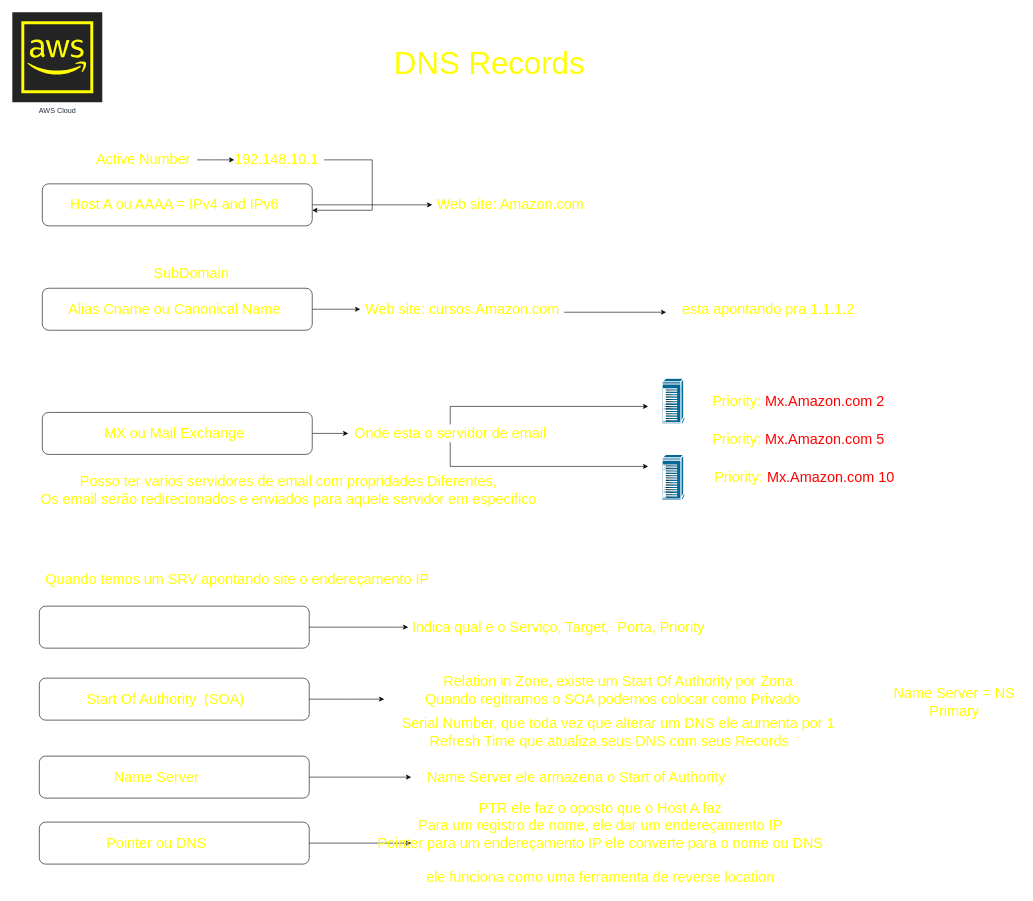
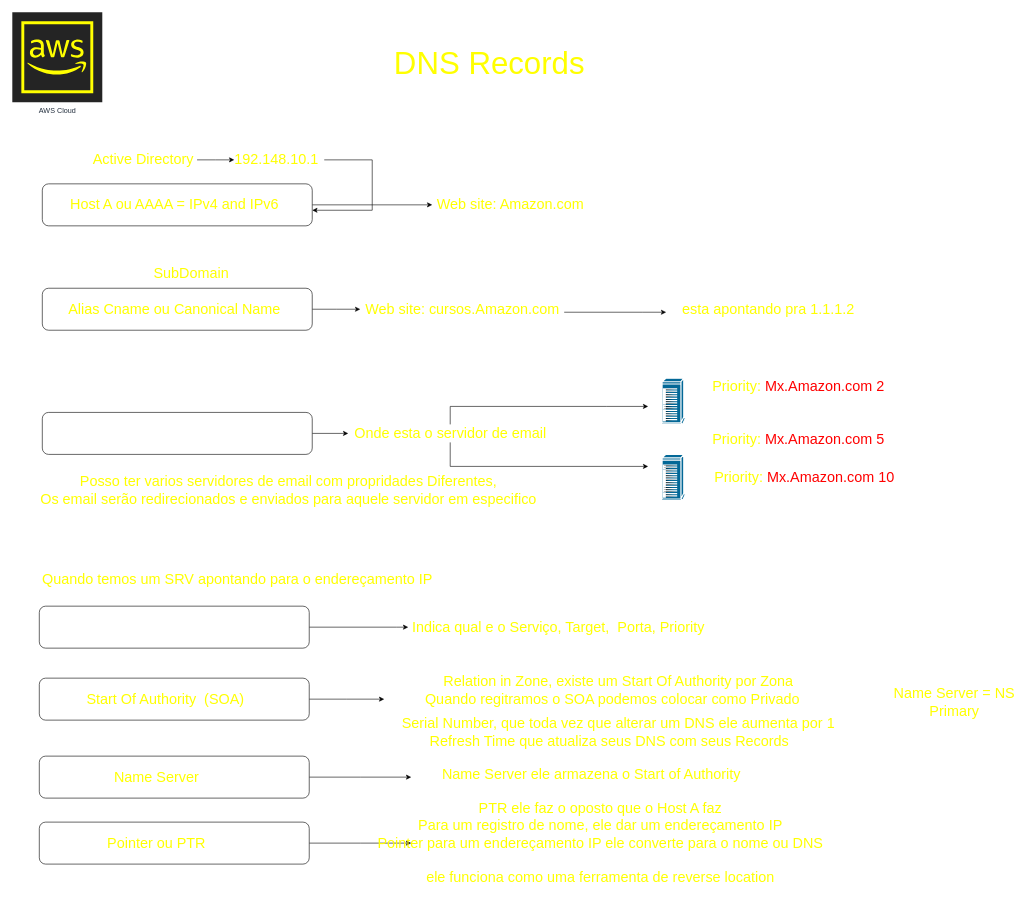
(143, 160) -> (143, 160)
(798, 401) -> (798, 386)
(174, 434) -> none
(238, 579) -> (238, 579)
(576, 777) -> (591, 774)
(157, 843) -> (157, 843)
